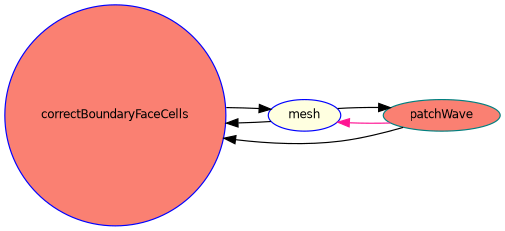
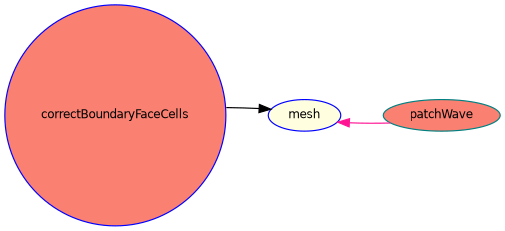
(358, 108) -> none
(255, 122) -> none
(320, 143) -> none
